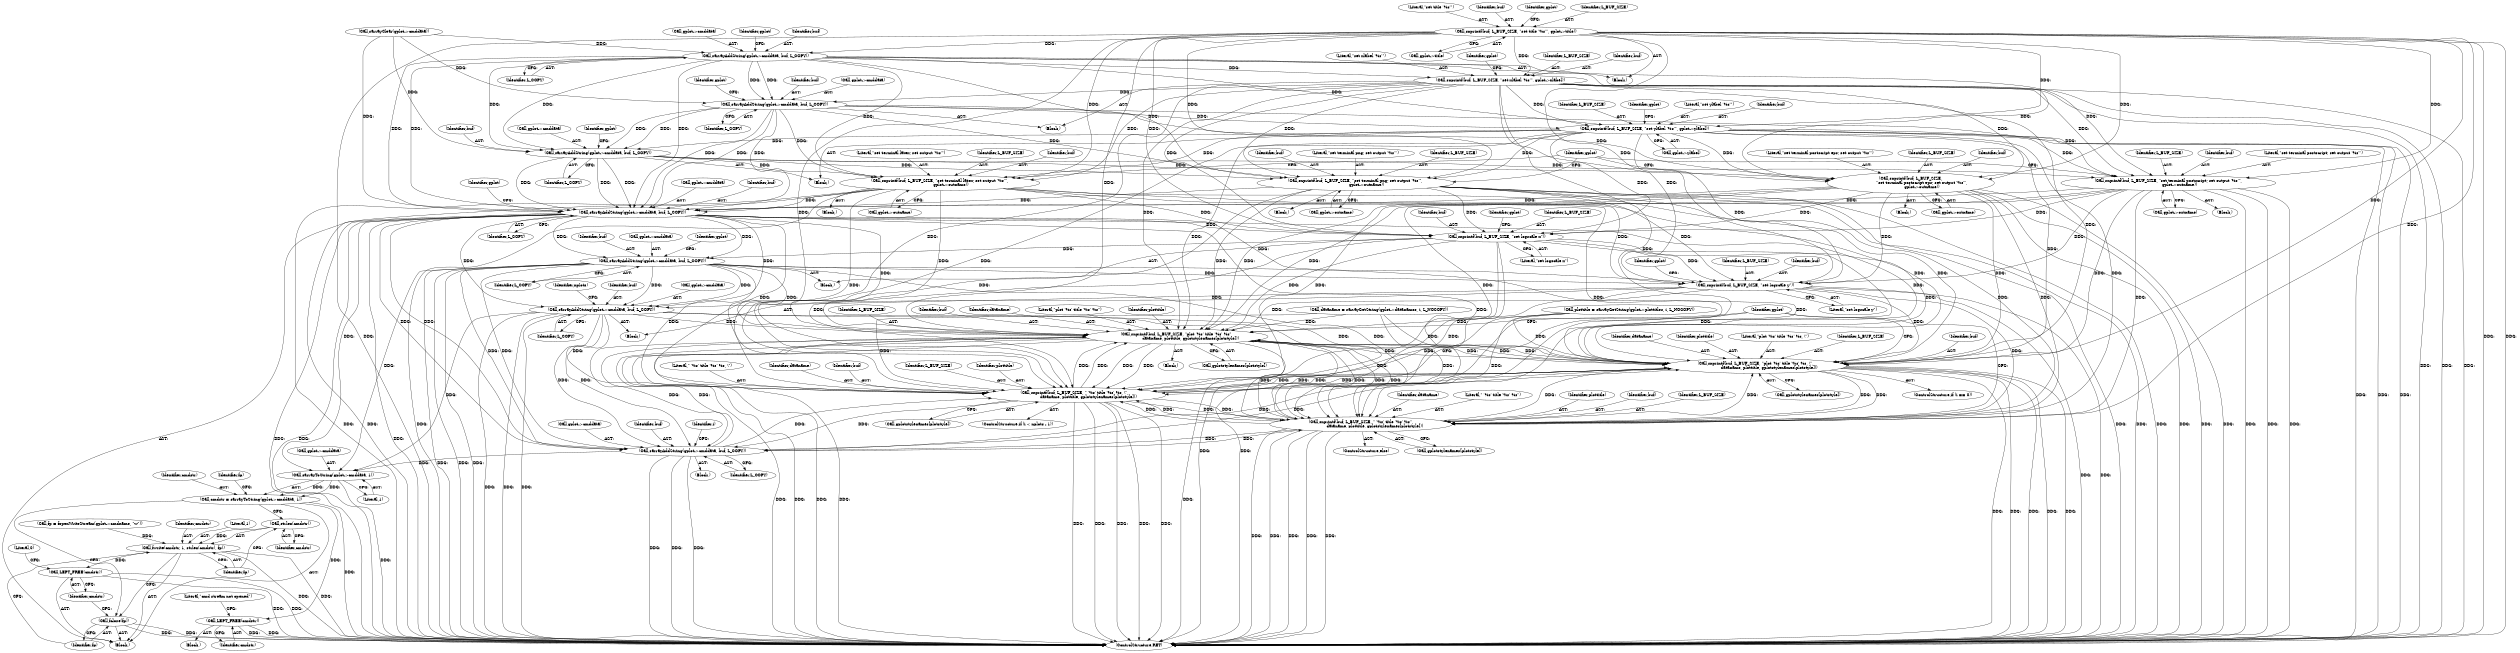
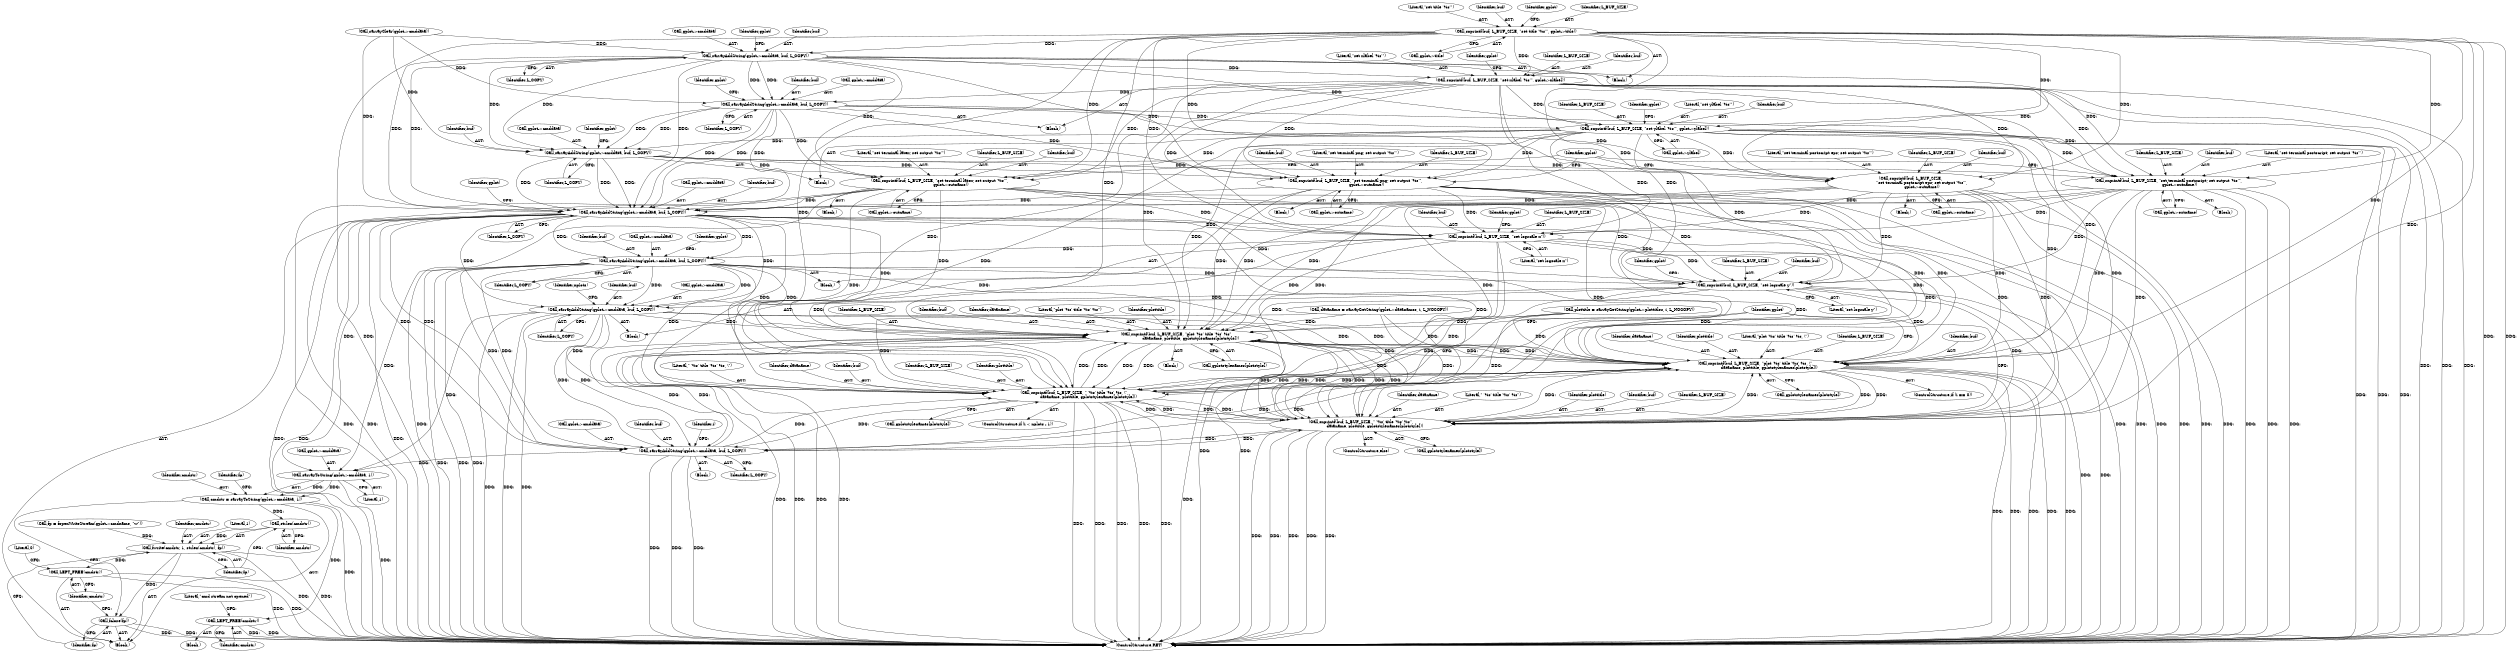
(279, 512) -> (279, 512)
(152, 585) -> (152, 585)
